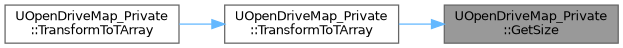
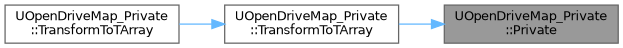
(531, 24) -> (531, 24)
